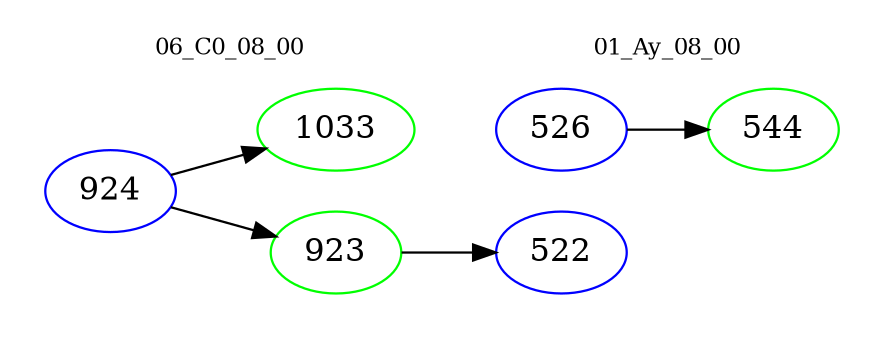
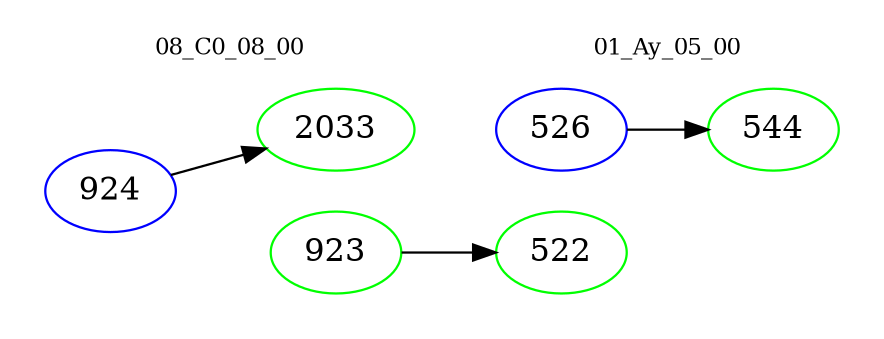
(230, 49) -> (230, 49)
(667, 49) -> (667, 49)
(336, 130) -> (336, 130)
(212, 219) -> none
(561, 253) -> (561, 253)
